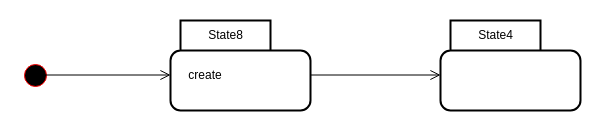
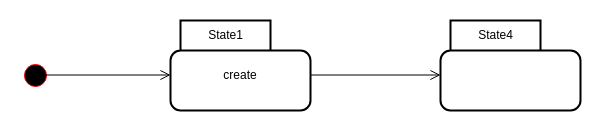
(226, 36) -> (226, 36)
(206, 76) -> (241, 76)
